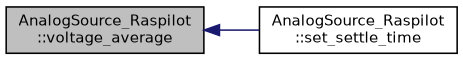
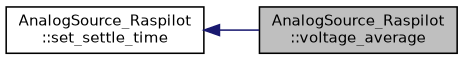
(240, 30) -> (240, 30)
